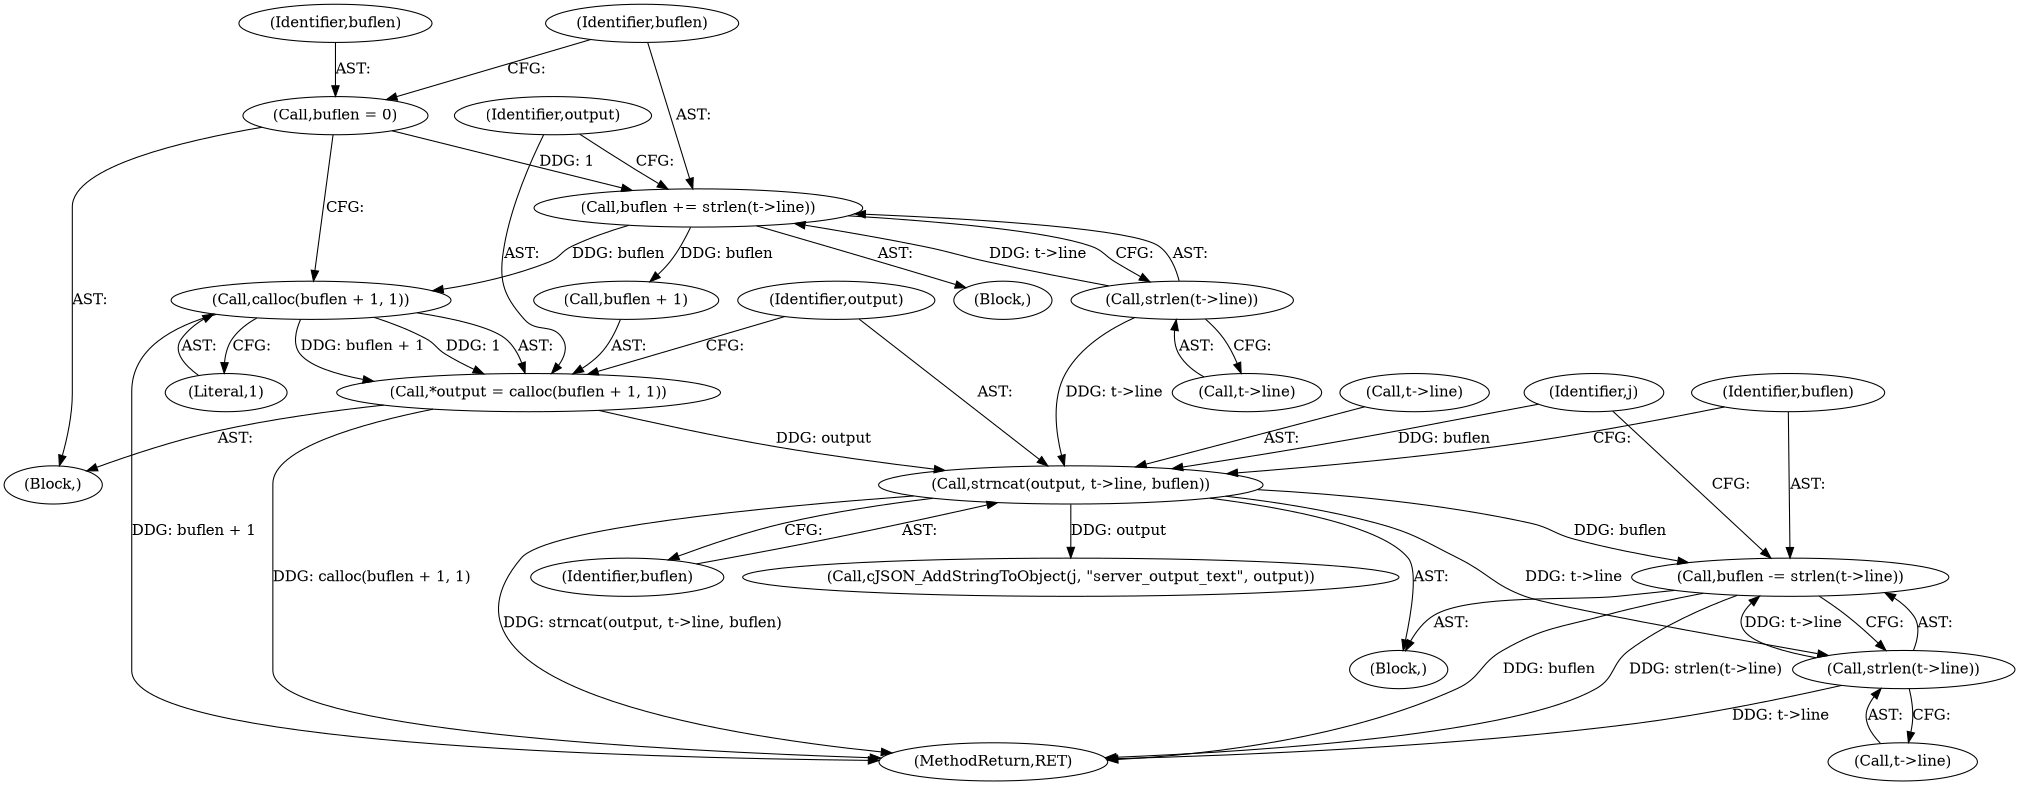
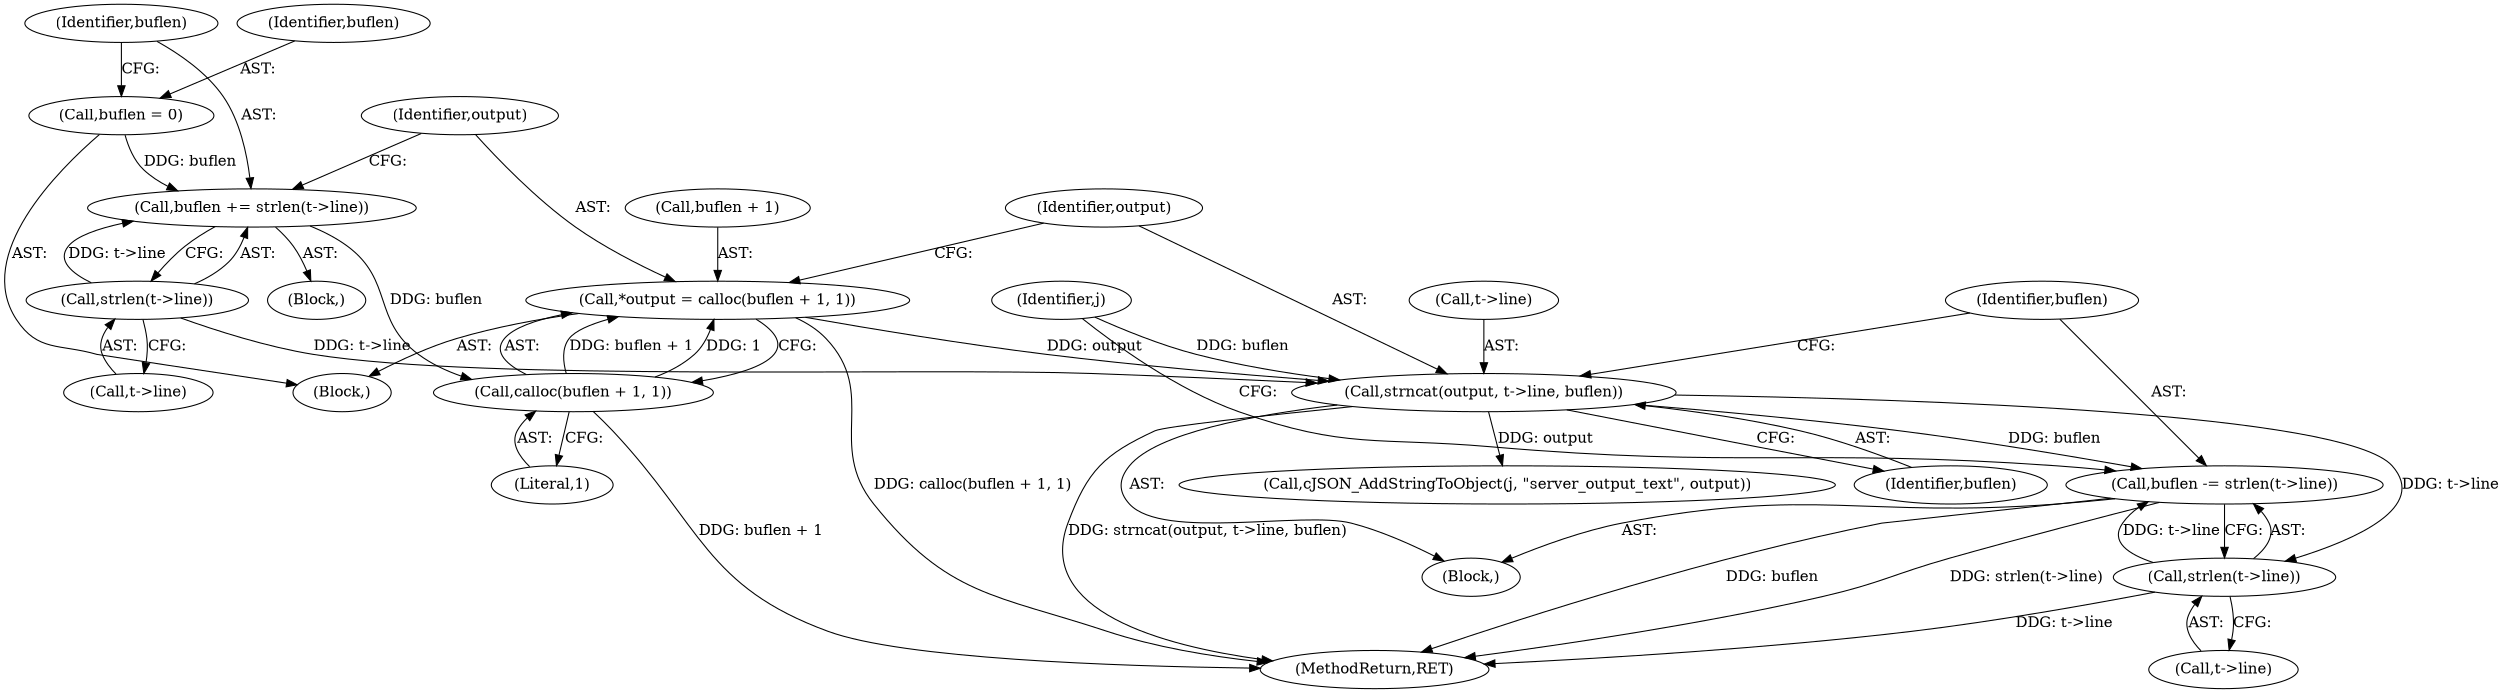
(567, 162) -> (190, 162)
(324, 203) -> (761, 364)
(677, 253) -> none
